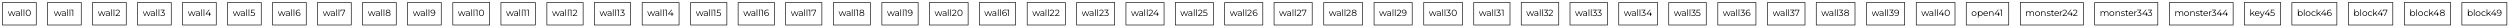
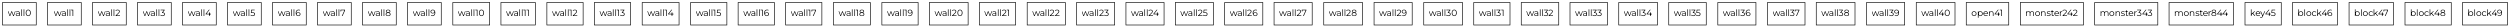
(998, 14) -> (998, 14)
(2201, 14) -> (2201, 14)
